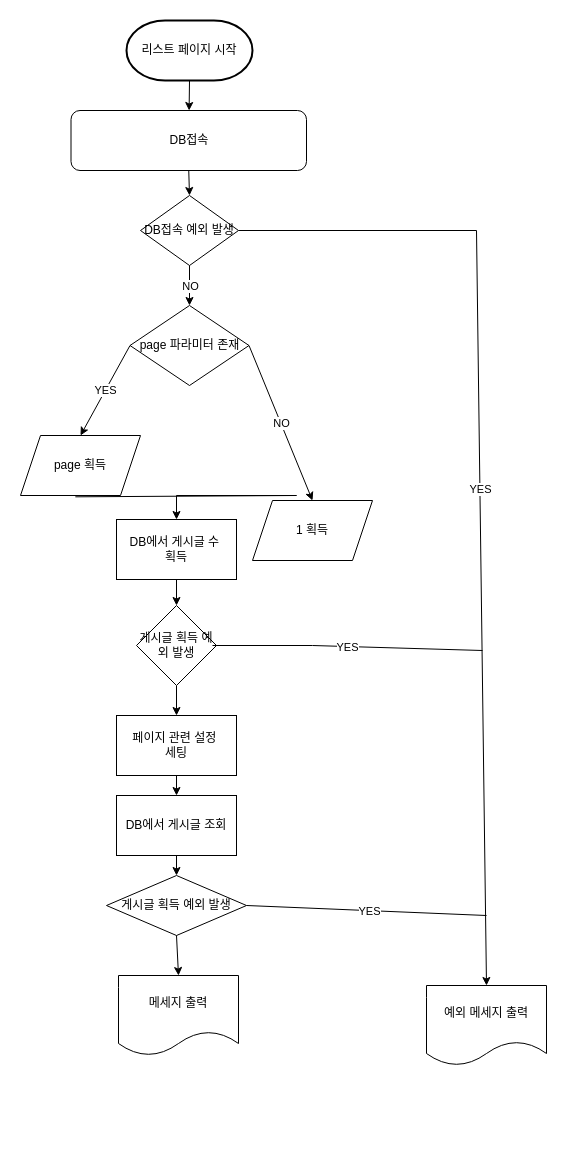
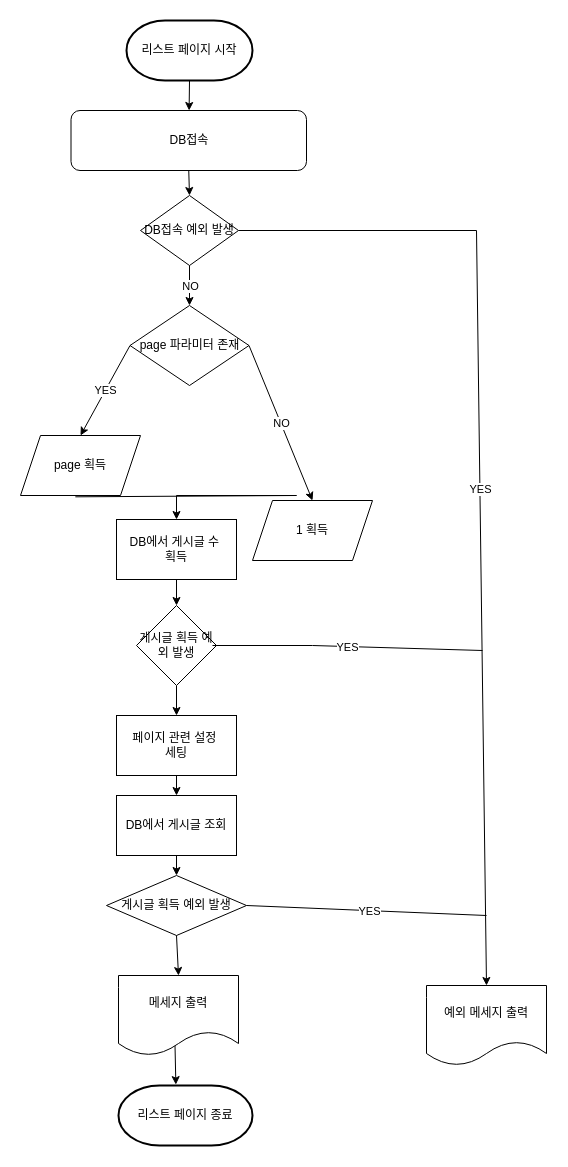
none -> (175, 1062)
none -> (186, 1116)
